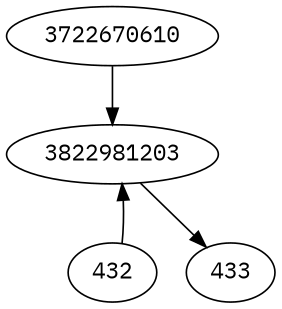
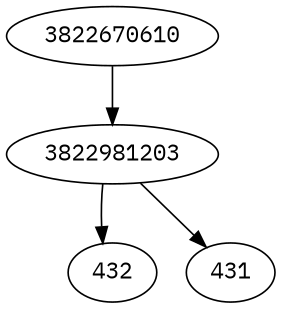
(112, 36) -> (112, 36)
(123, 222) -> (101, 205)
(231, 273) -> (231, 273)
